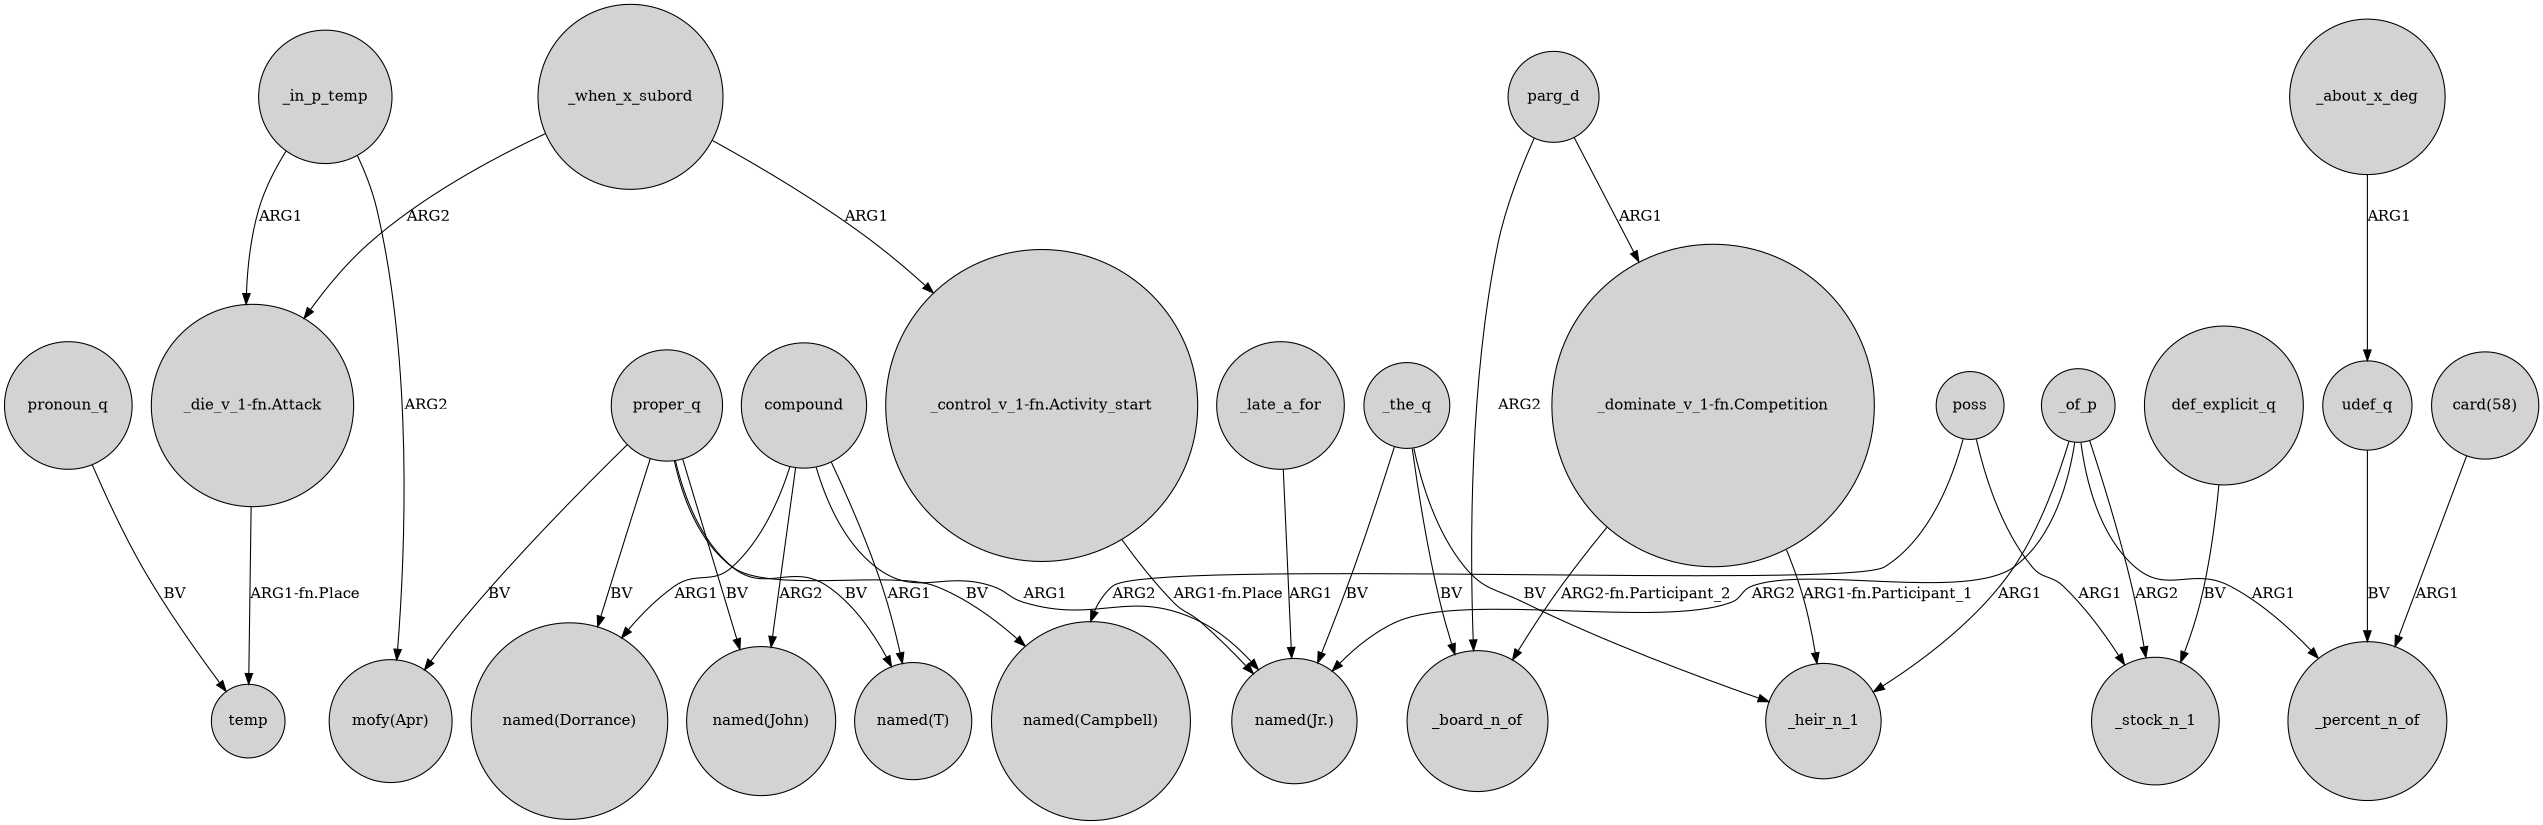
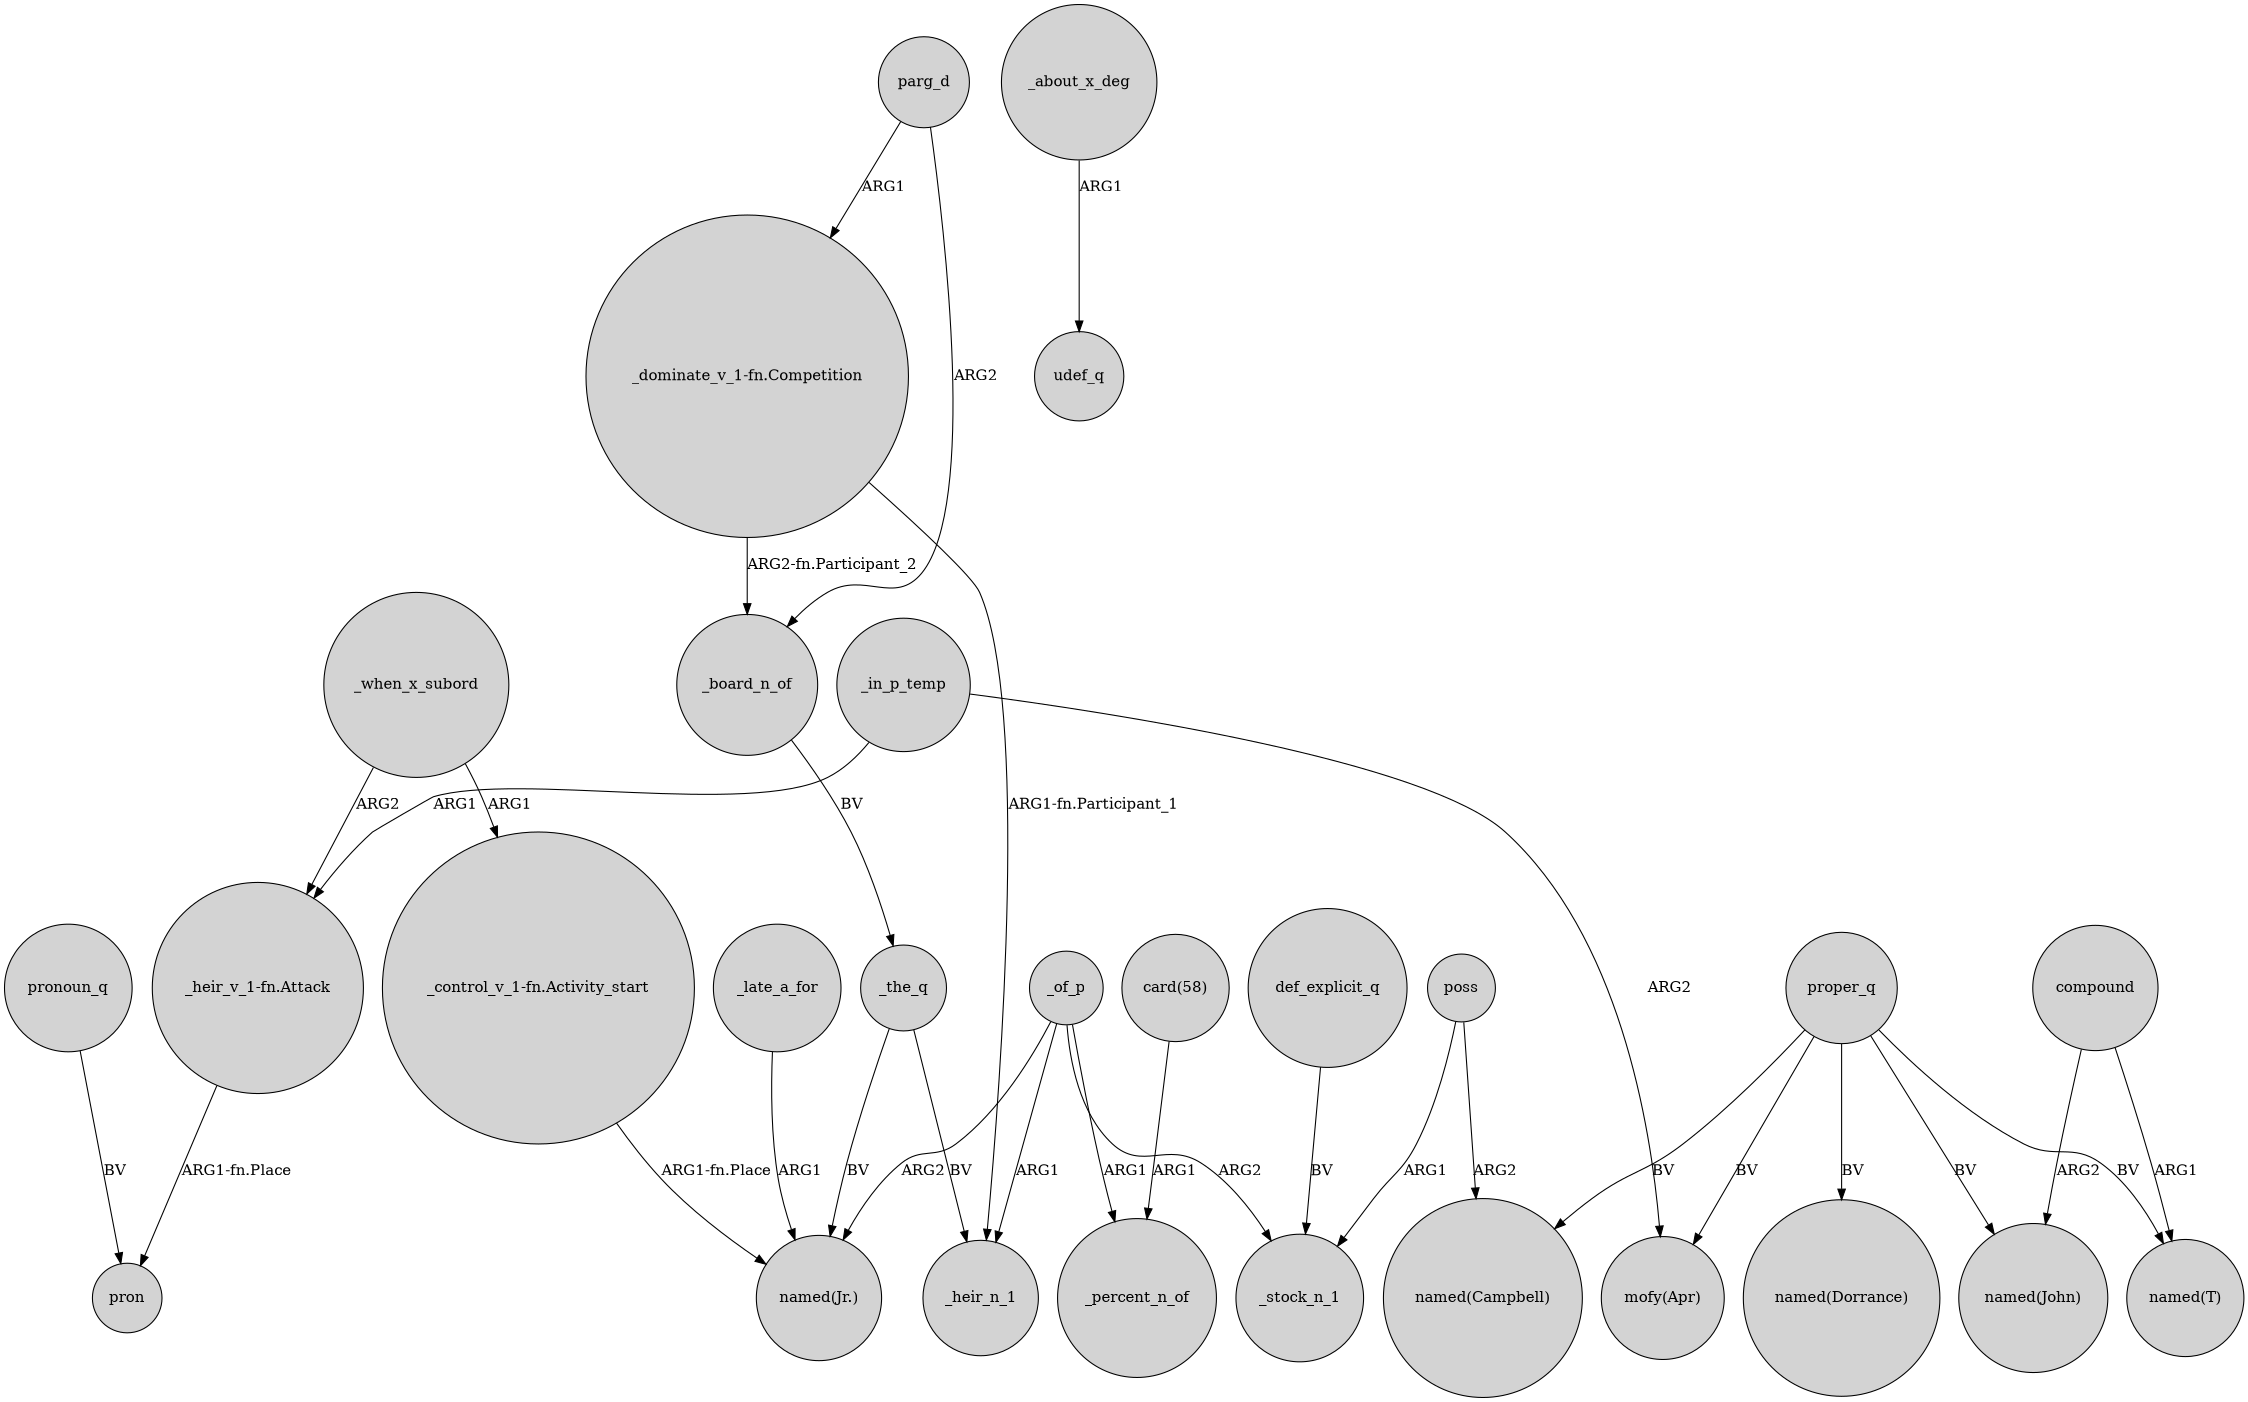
(252, 405) -> (258, 988)
(2367, 540) -> none
(1428, 547) -> (851, 832)
(724, 573) -> none
(1010, 596) -> none
(248, 721) -> (127, 1298)
